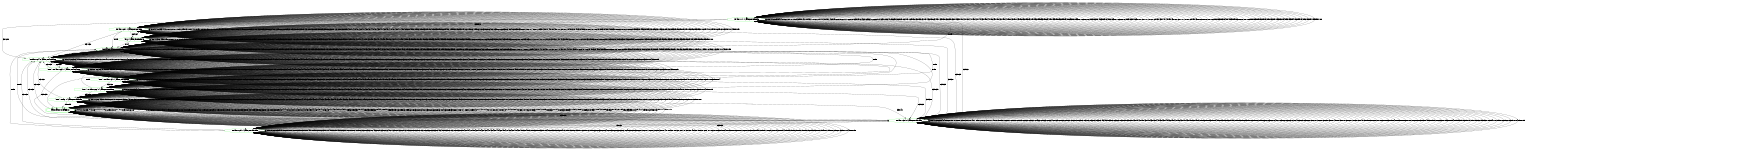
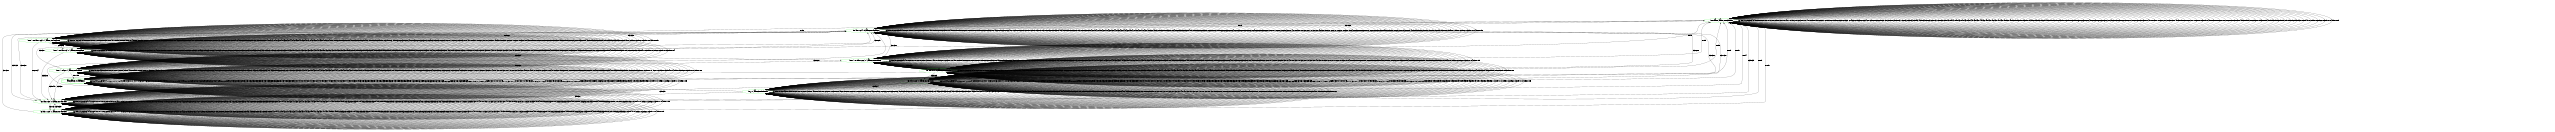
none -> (487, 49)
(853, 63) -> (846, 28)
none -> (88, 64)
(674, 92) -> (902, 66)
(44, 95) -> (35, 71)
(481, 115) -> none
